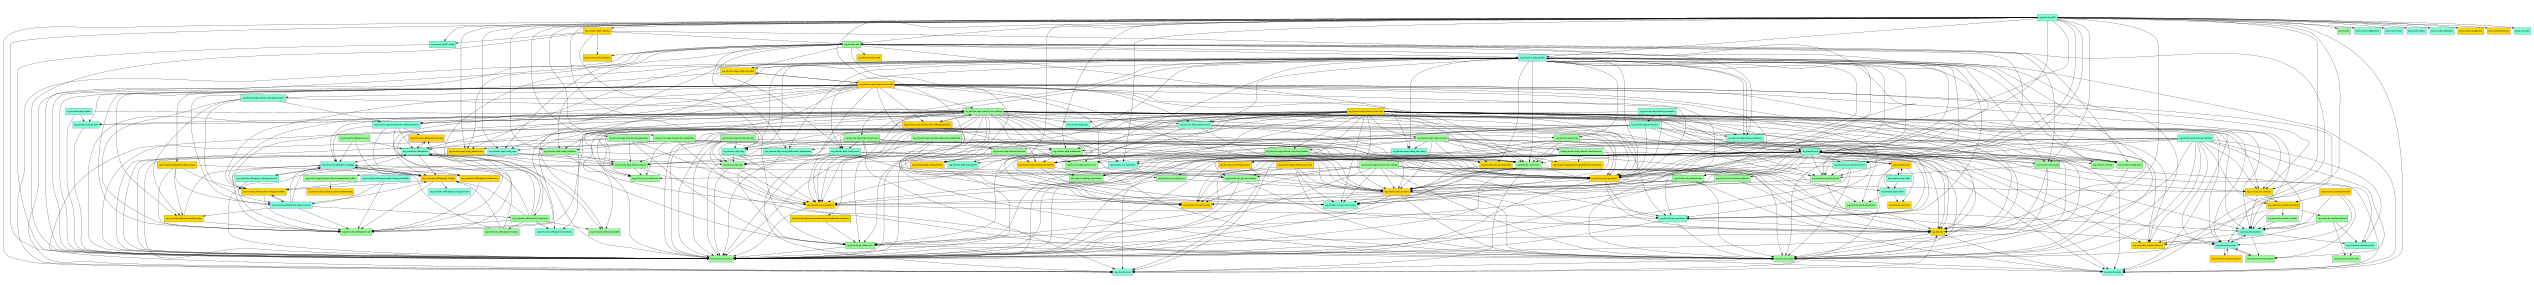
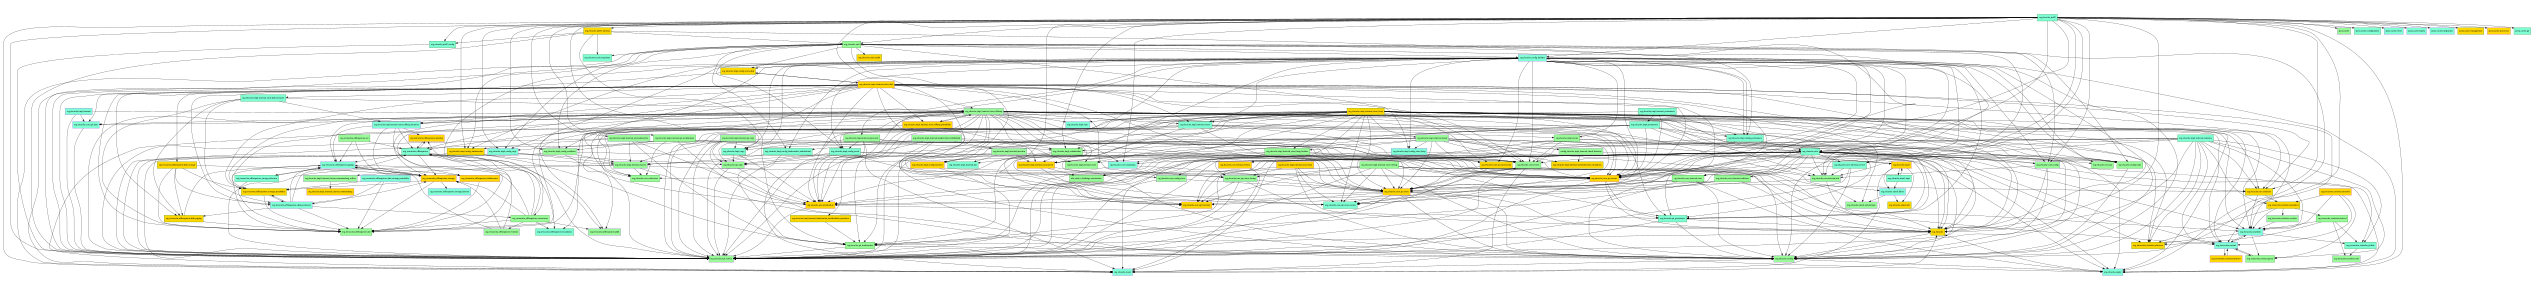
(2442, 31) -> (2442, 31)
(597, 58) -> (597, 58)
(2047, 165) -> (2047, 165)
